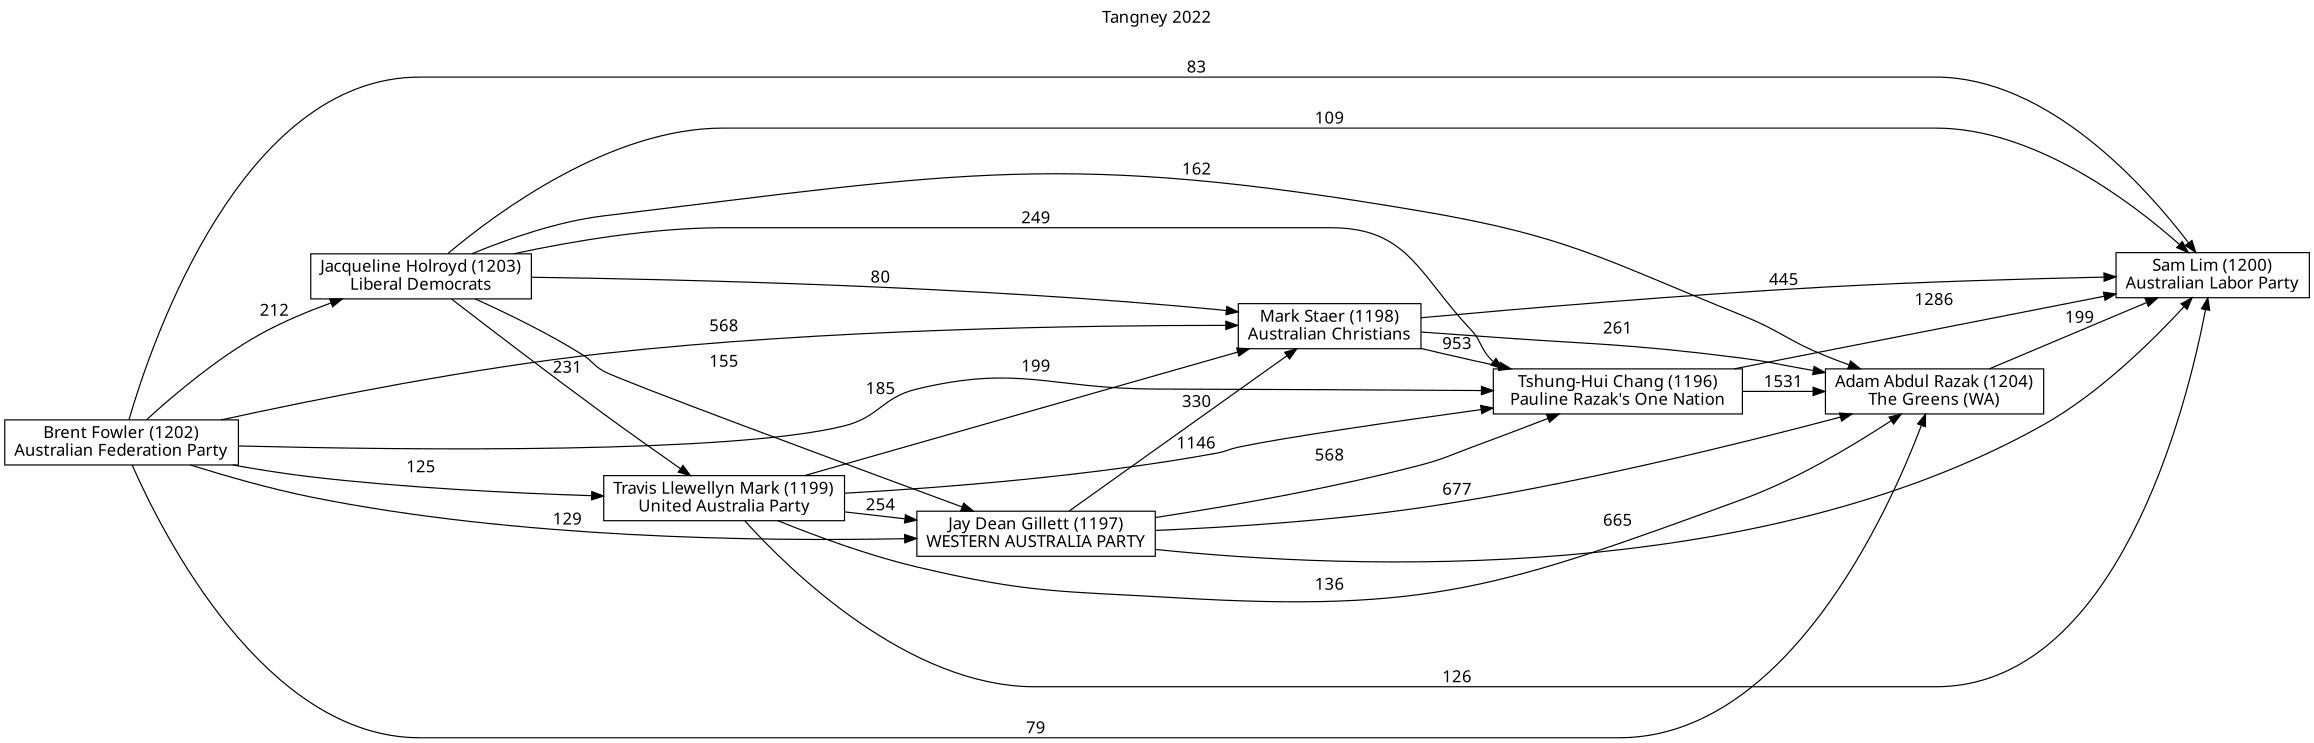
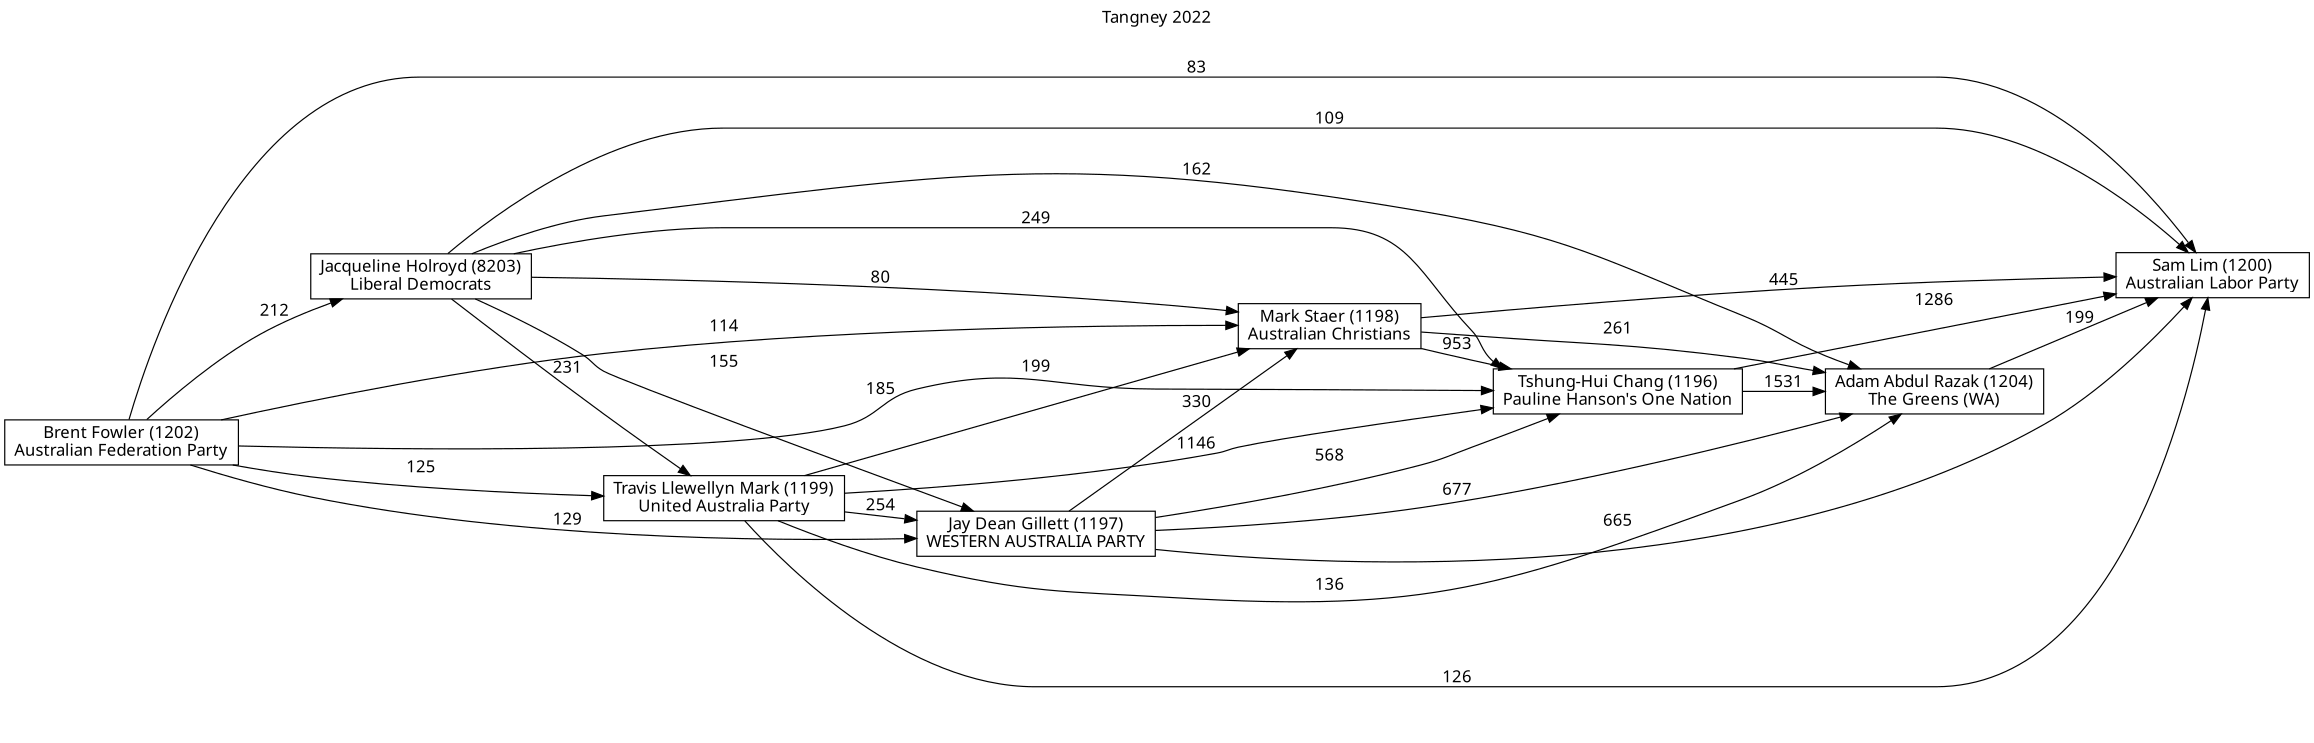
(421, 276) -> (421, 276)
(724, 327) -> (724, 327)
(1618, 391) -> (1618, 391)
(1041, 738) -> none
